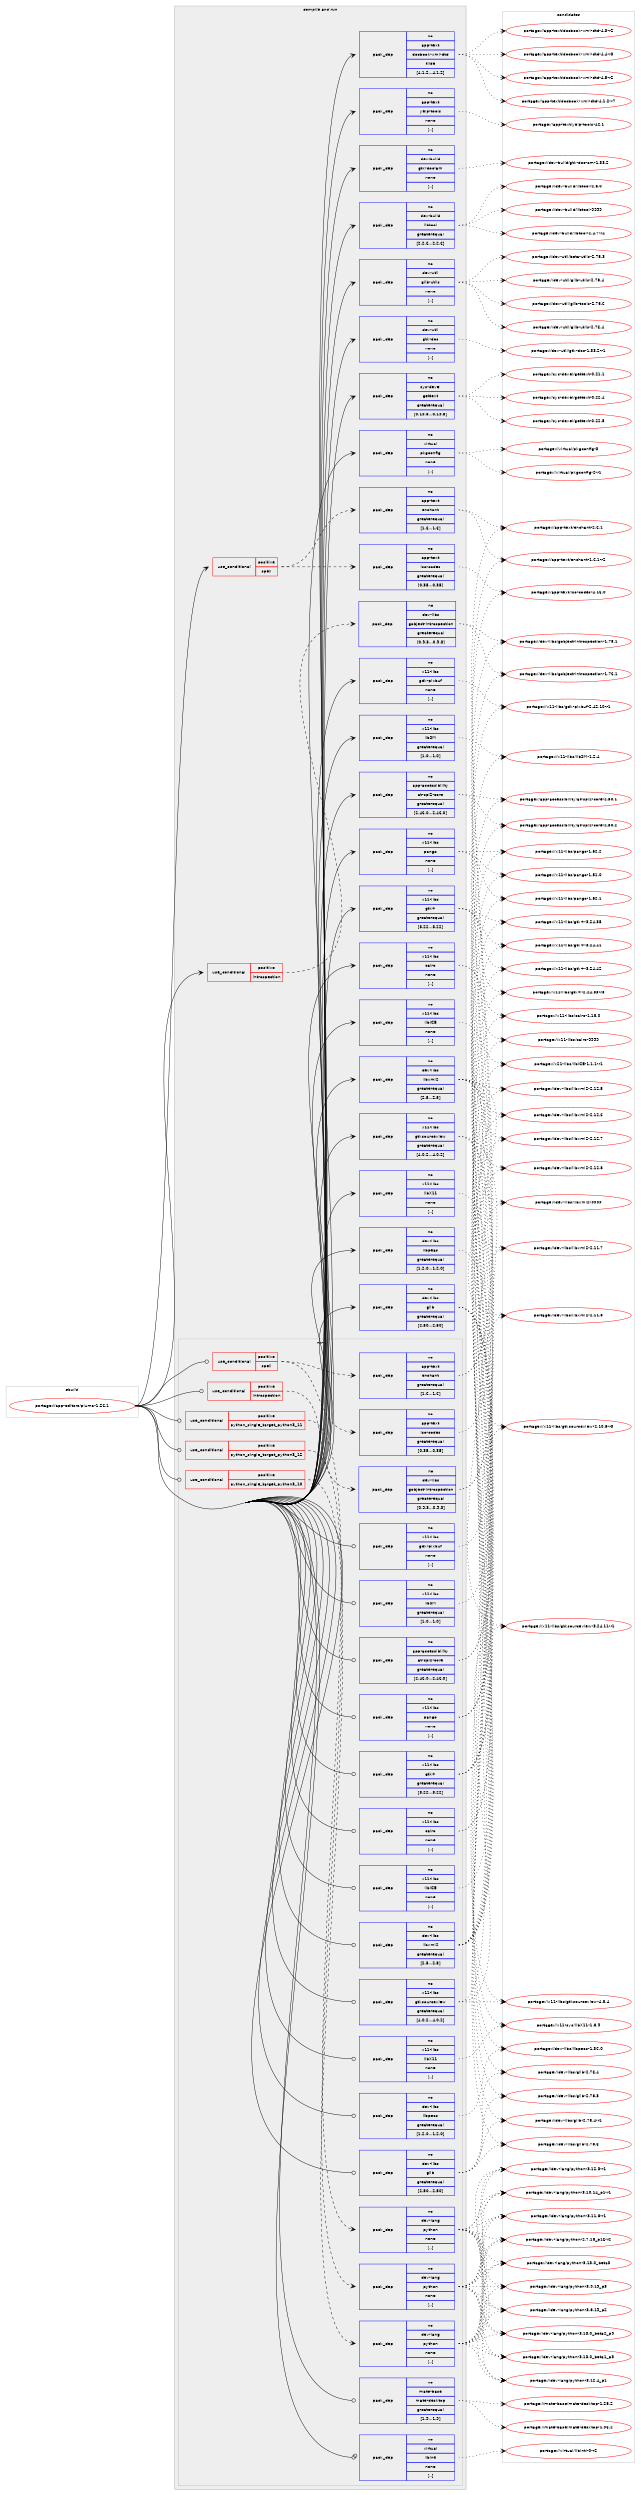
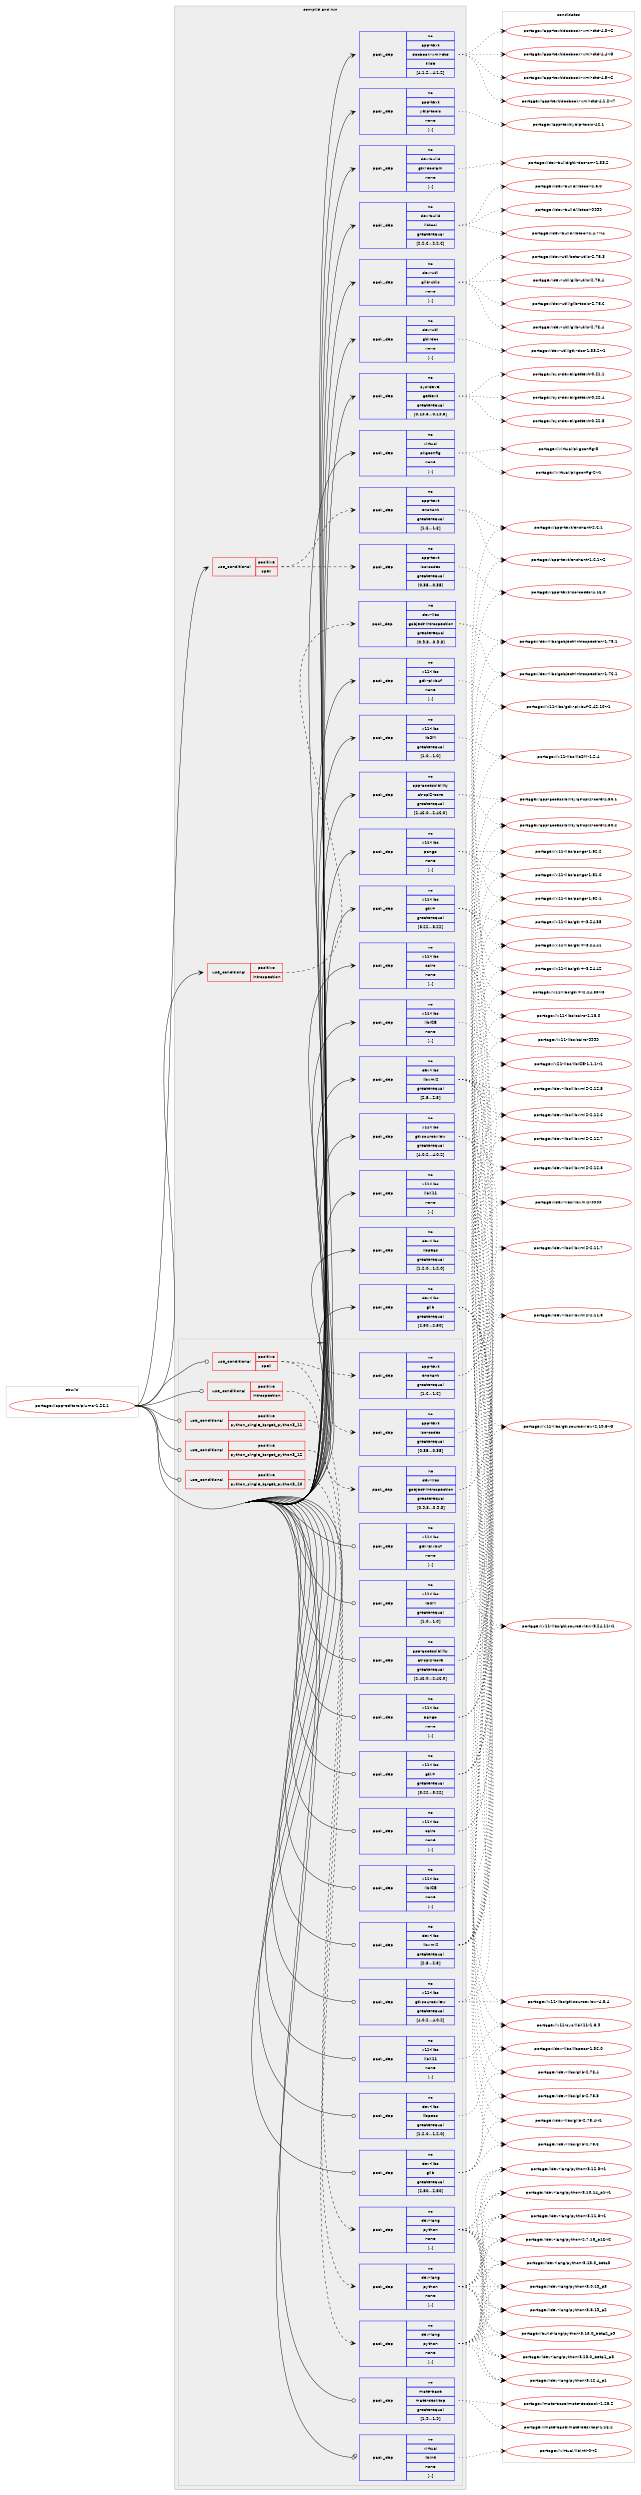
(569, 2334) -> (569, 2334)
(569, 2404) -> (569, 2404)
(569, 2427) -> (569, 2427)
